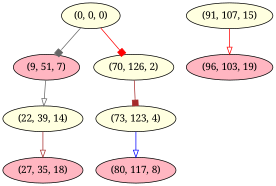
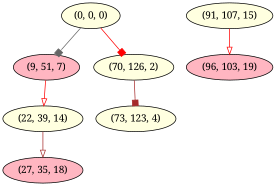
(45, 89) -> (45, 89)
(136, 170) -> none
